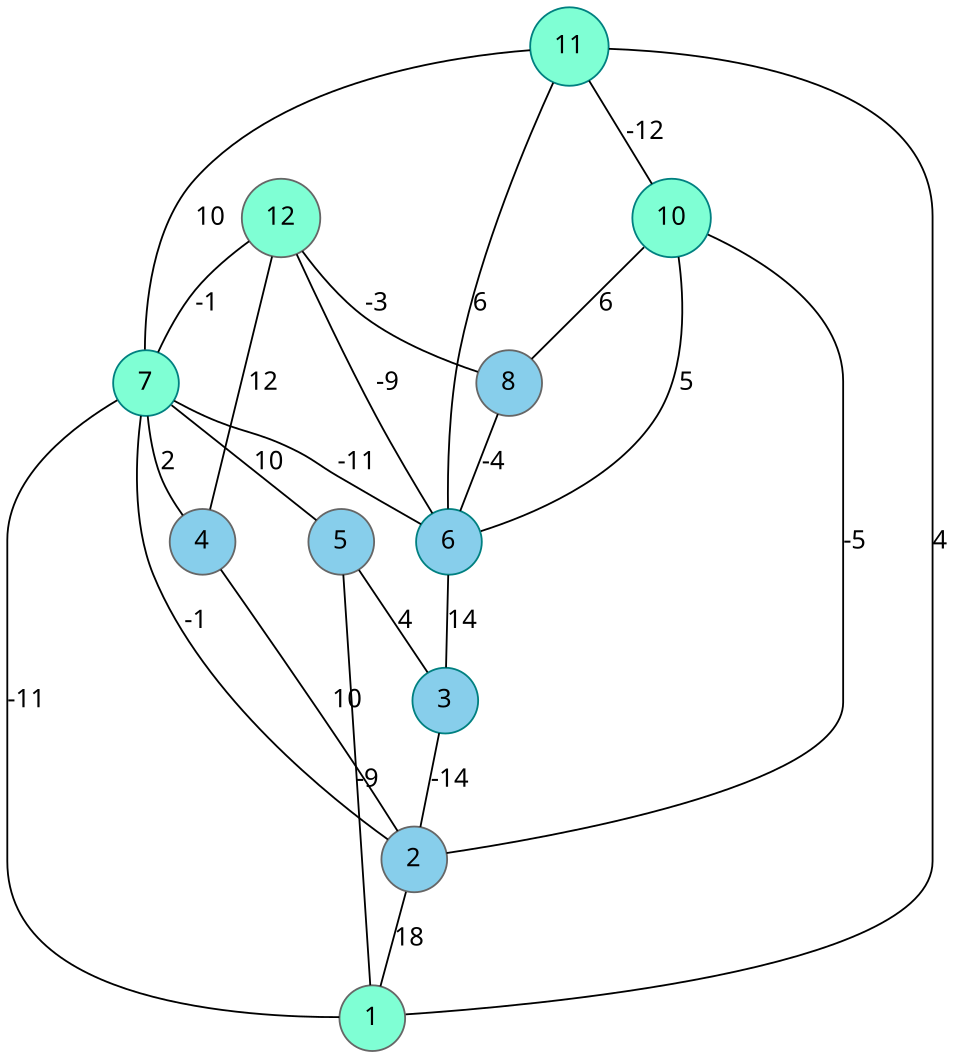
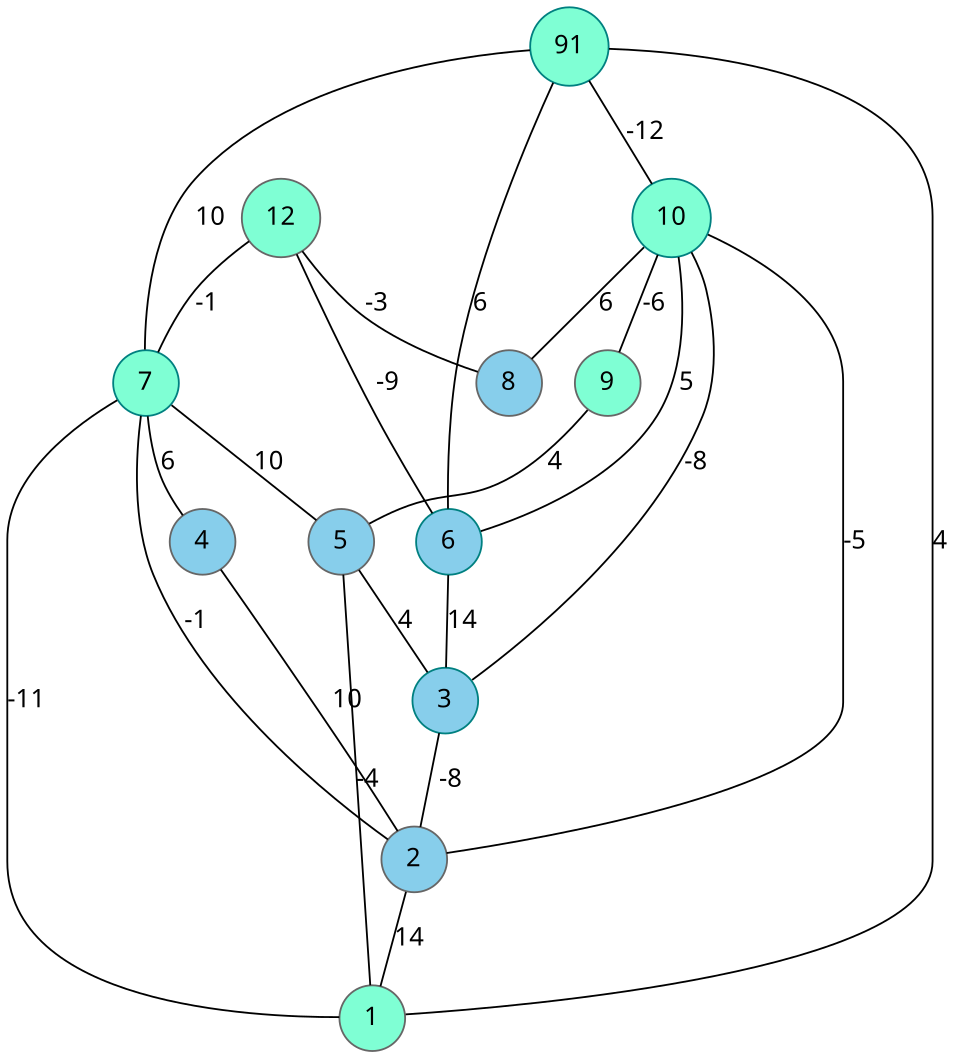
(569, 47) -> (569, 47)
(241, 383) -> none
none -> (608, 383)
(302, 454) -> none
(169, 462) -> (169, 462)
(479, 463) -> none
none -> (657, 497)
(368, 780) -> (368, 780)
(451, 780) -> (451, 780)
(410, 939) -> (410, 939)
